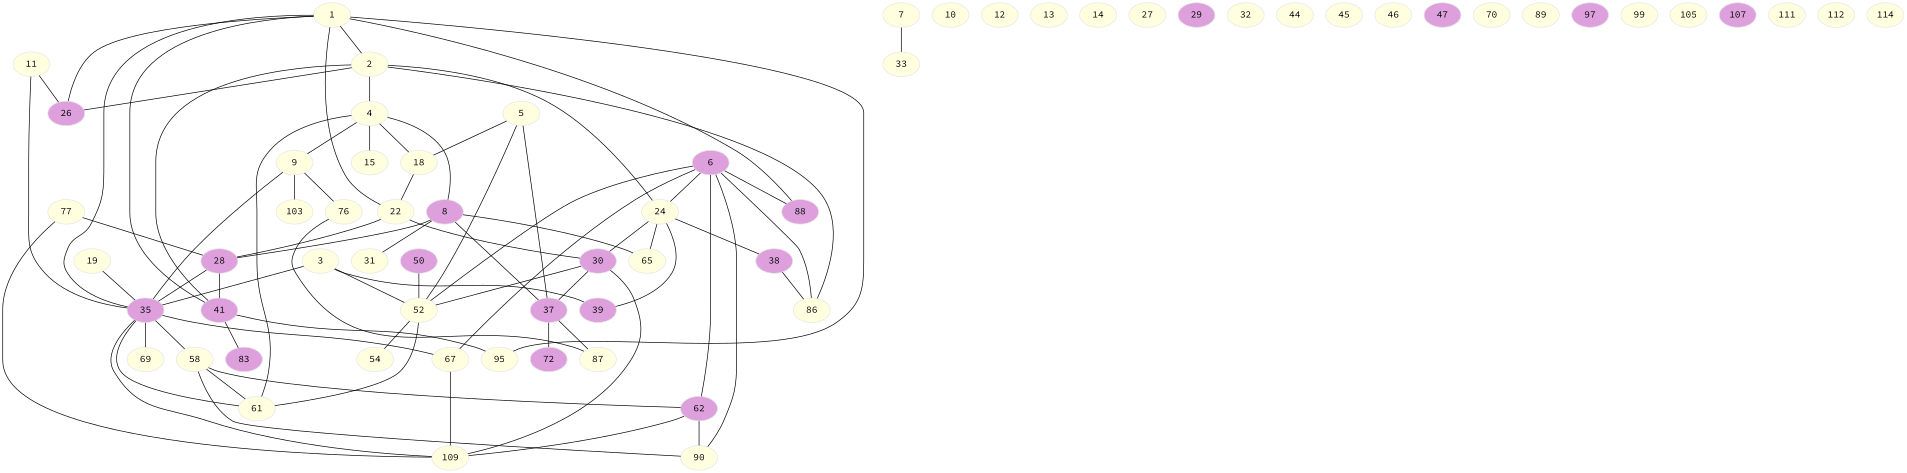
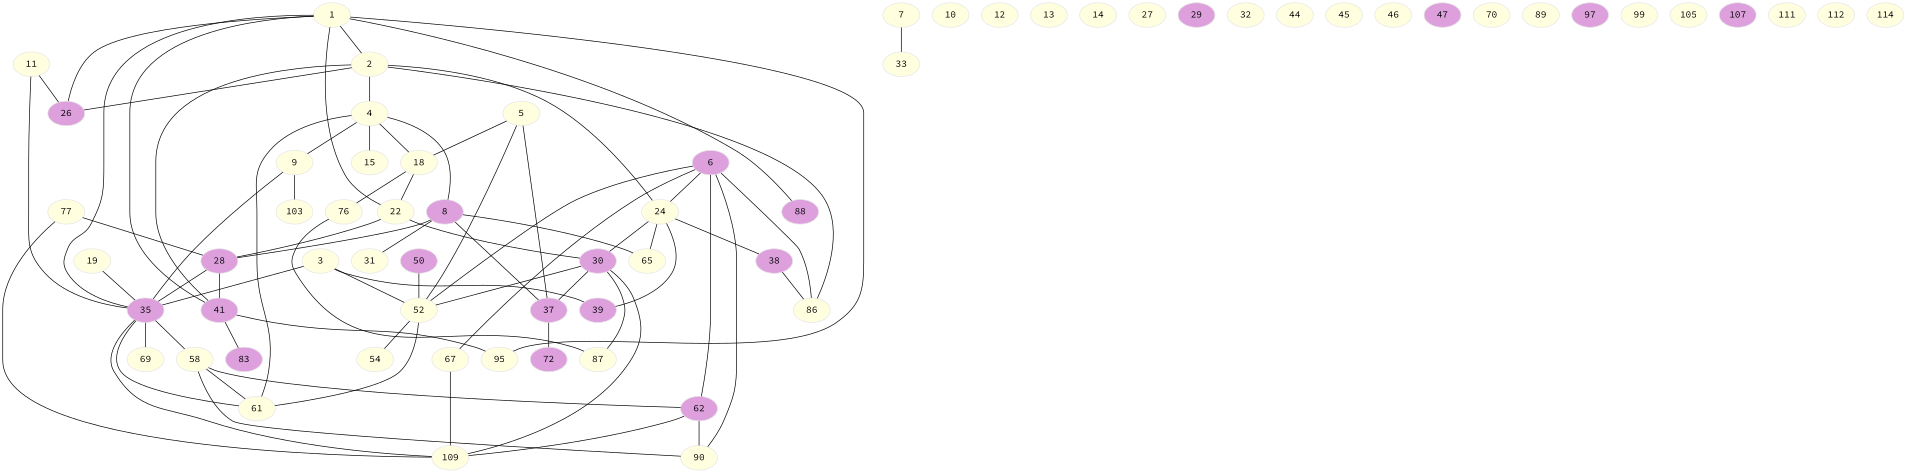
(319, 187) -> (381, 187)
(755, 187) -> none
(298, 335) -> none
(573, 335) -> (625, 310)
